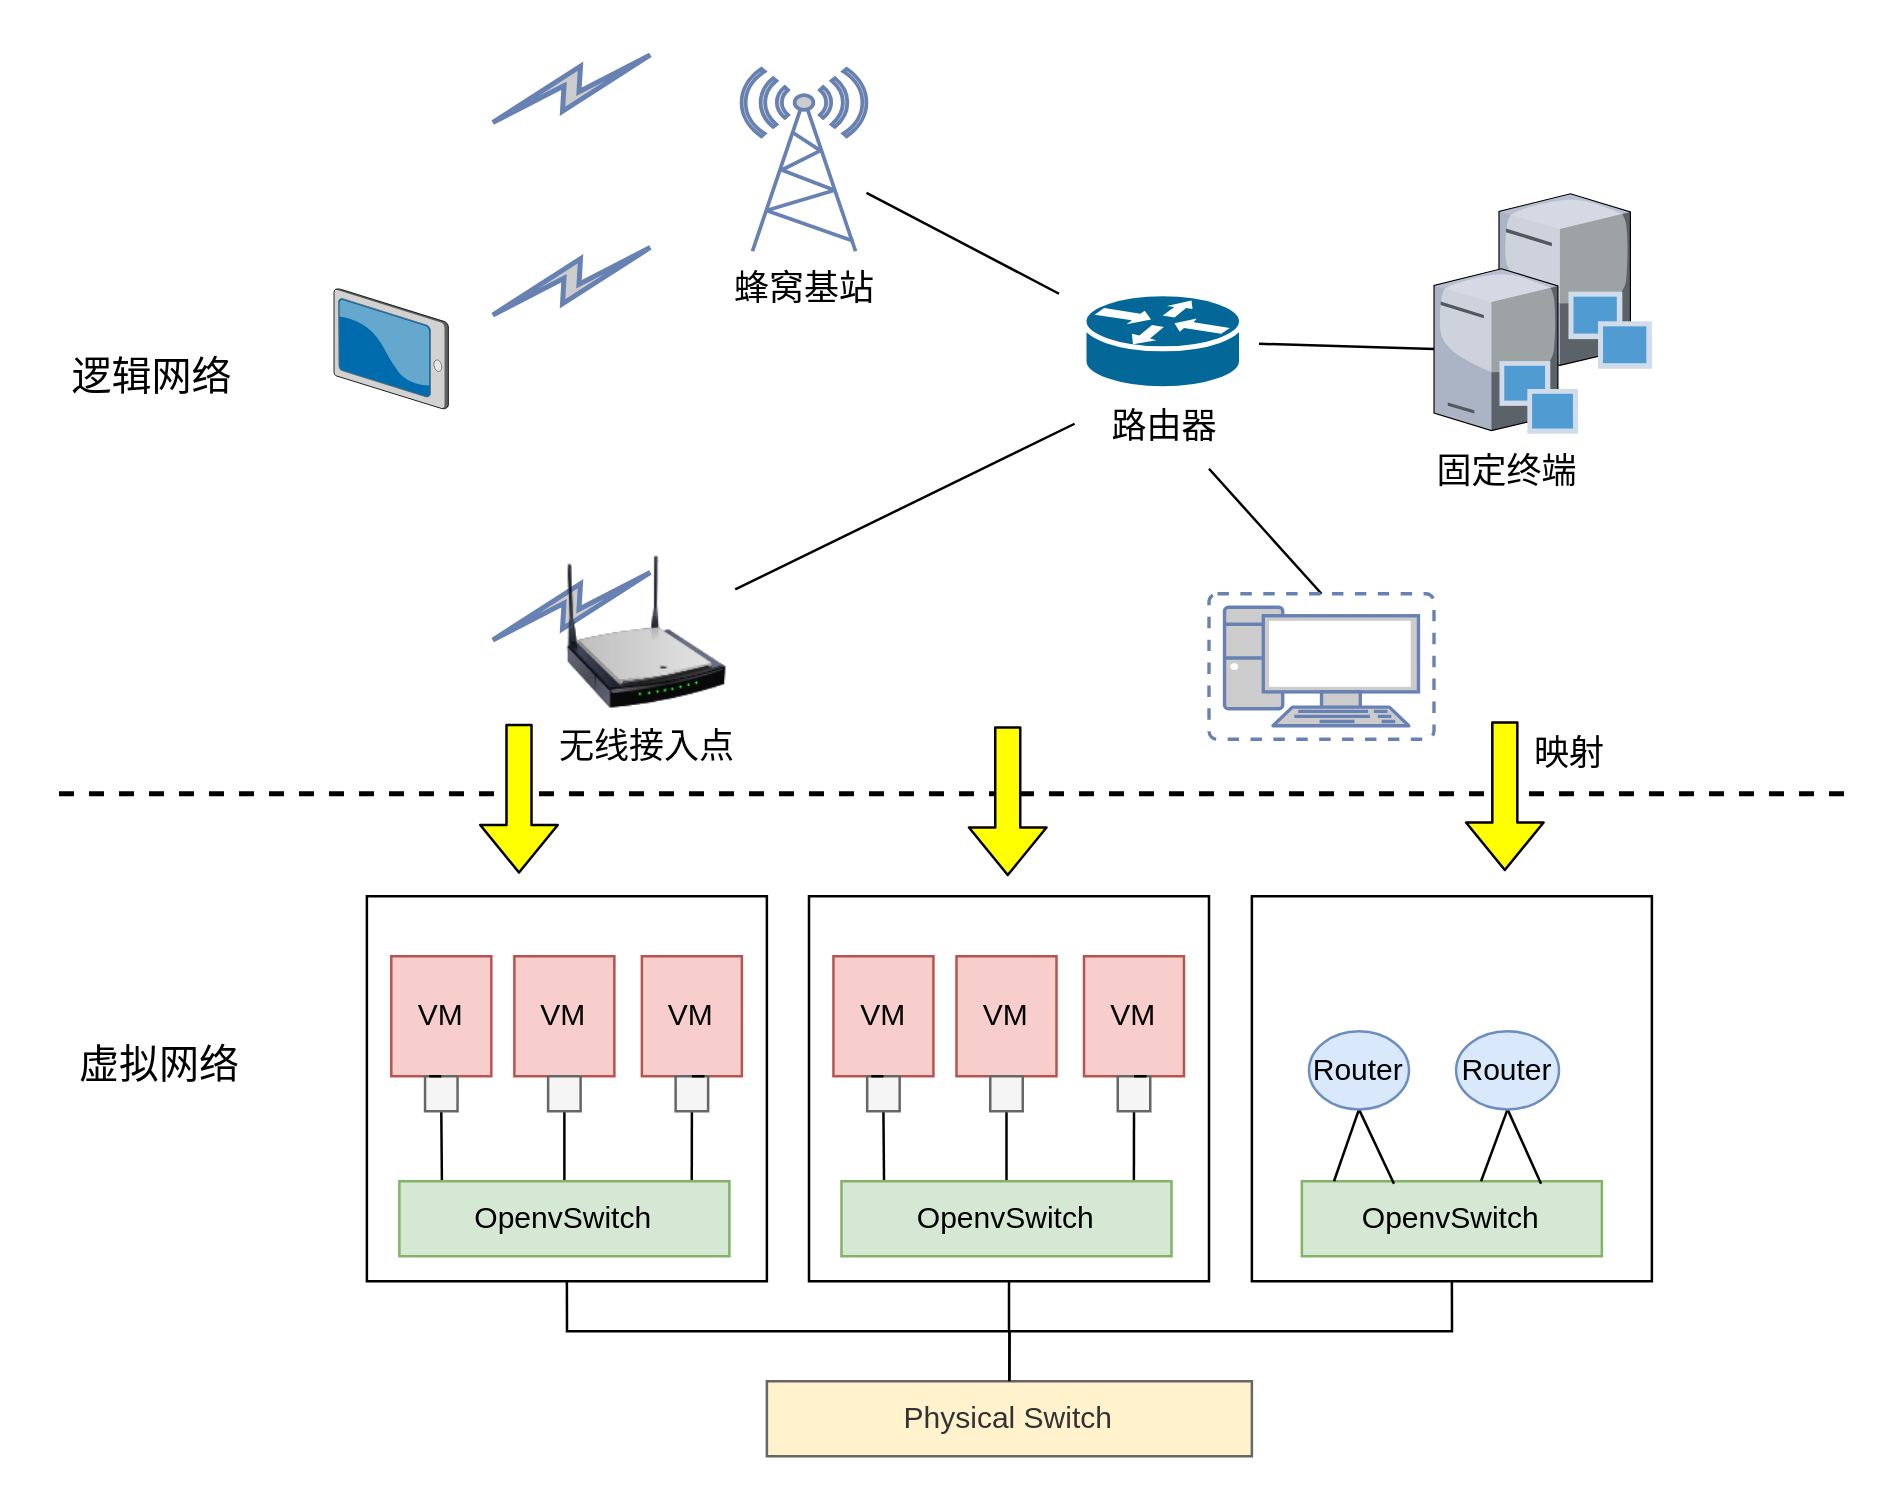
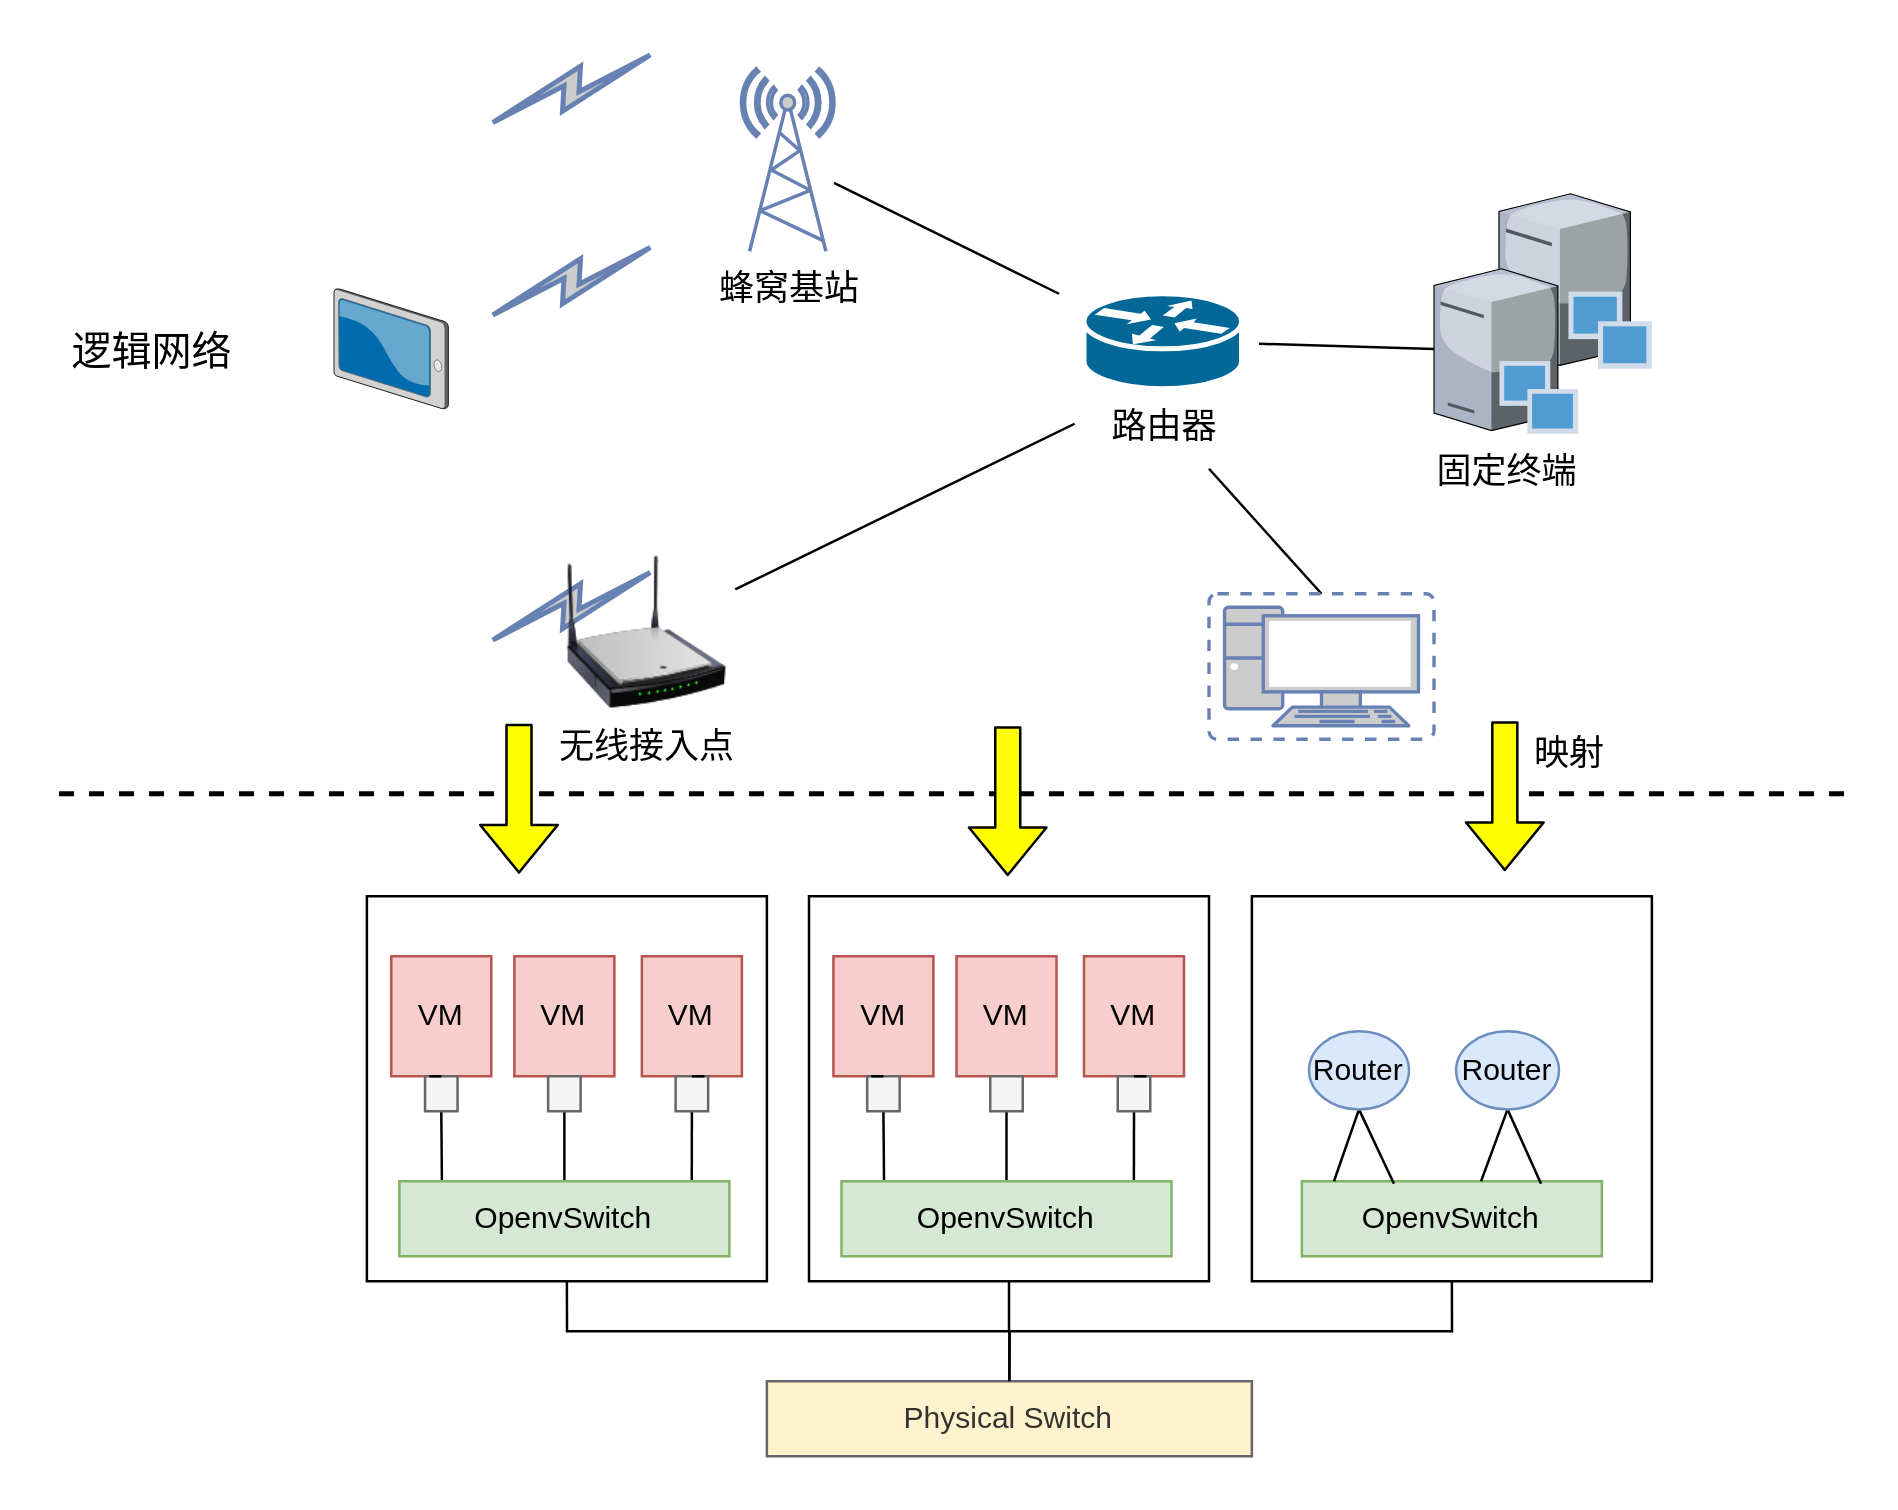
(804, 160) -> (788, 160)
(151, 376) -> (151, 351)
(159, 1064) -> none
